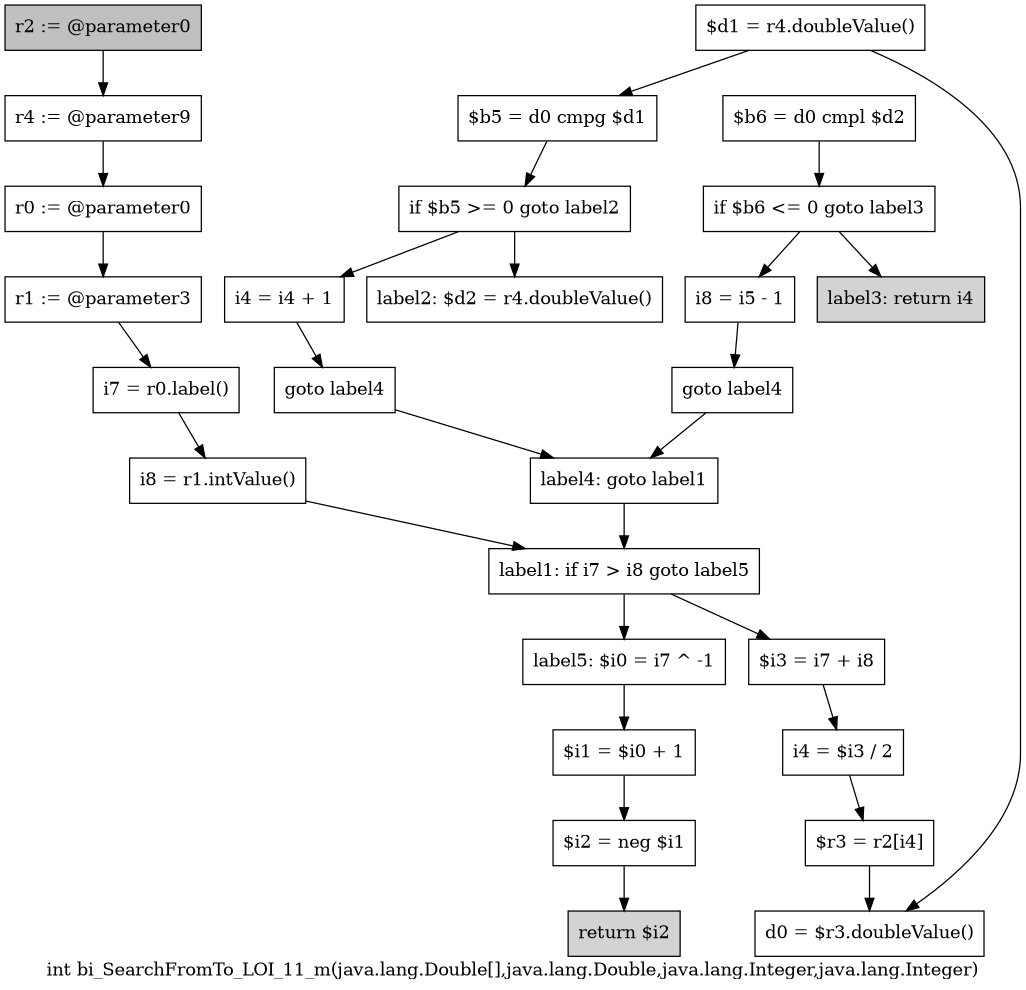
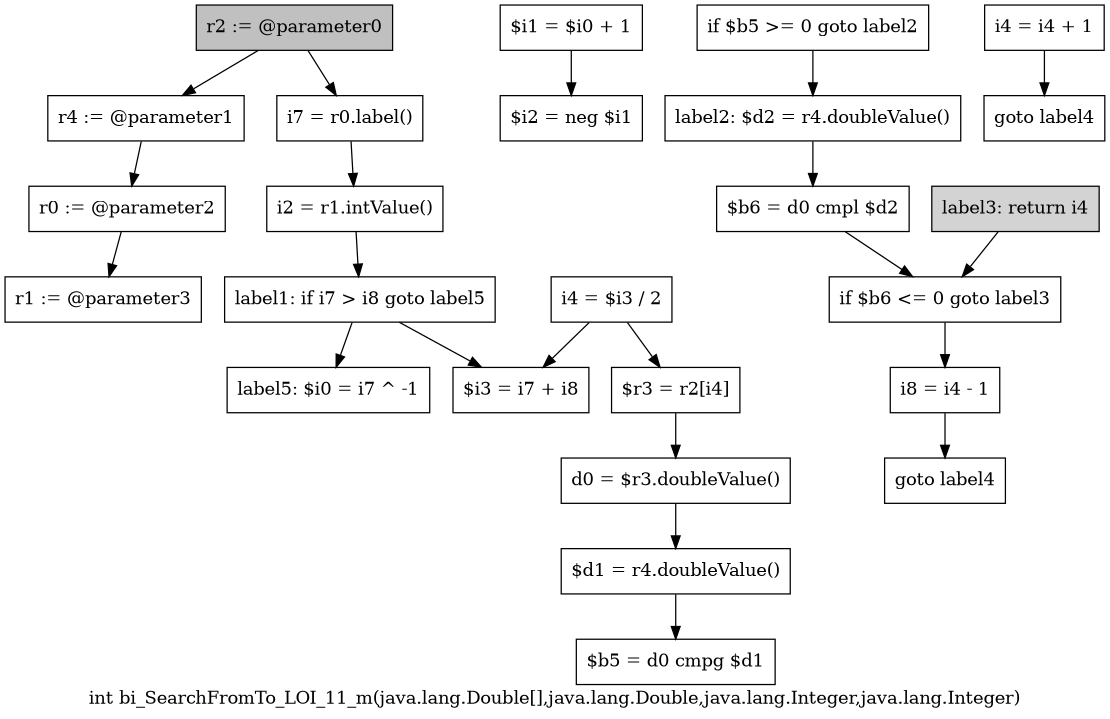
(103, 118) -> (146, 118)
none -> (813, 157)
(539, 158) -> none
(103, 209) -> (127, 209)
(856, 250) -> (984, 249)
(405, 252) -> none
(740, 299) -> (945, 390)
(131, 340) -> (319, 68)
(1021, 460) -> (676, 520)
(218, 481) -> (355, 209)
(624, 481) -> none
(624, 701) -> none
(828, 701) -> (571, 340)
(624, 934) -> none
